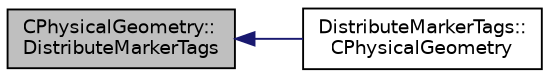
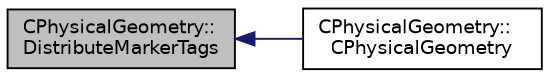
(422, 39) -> (422, 39)
